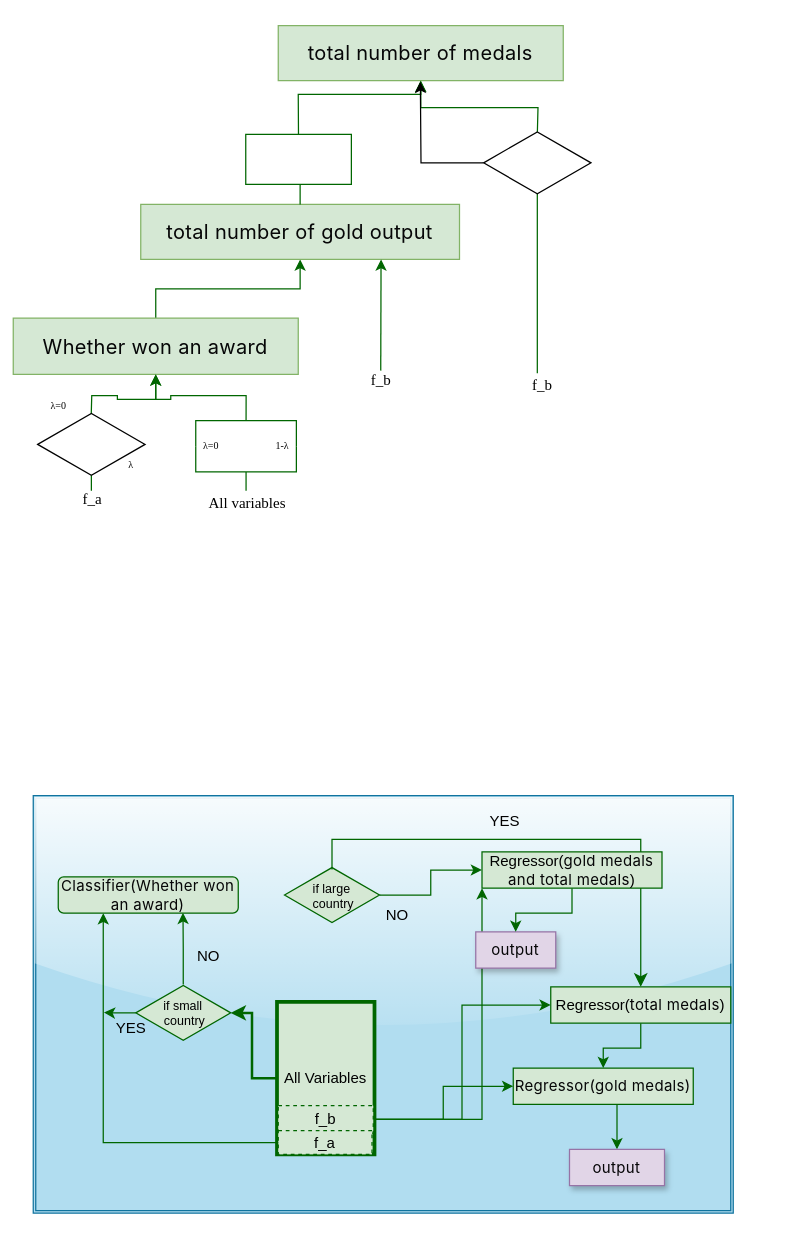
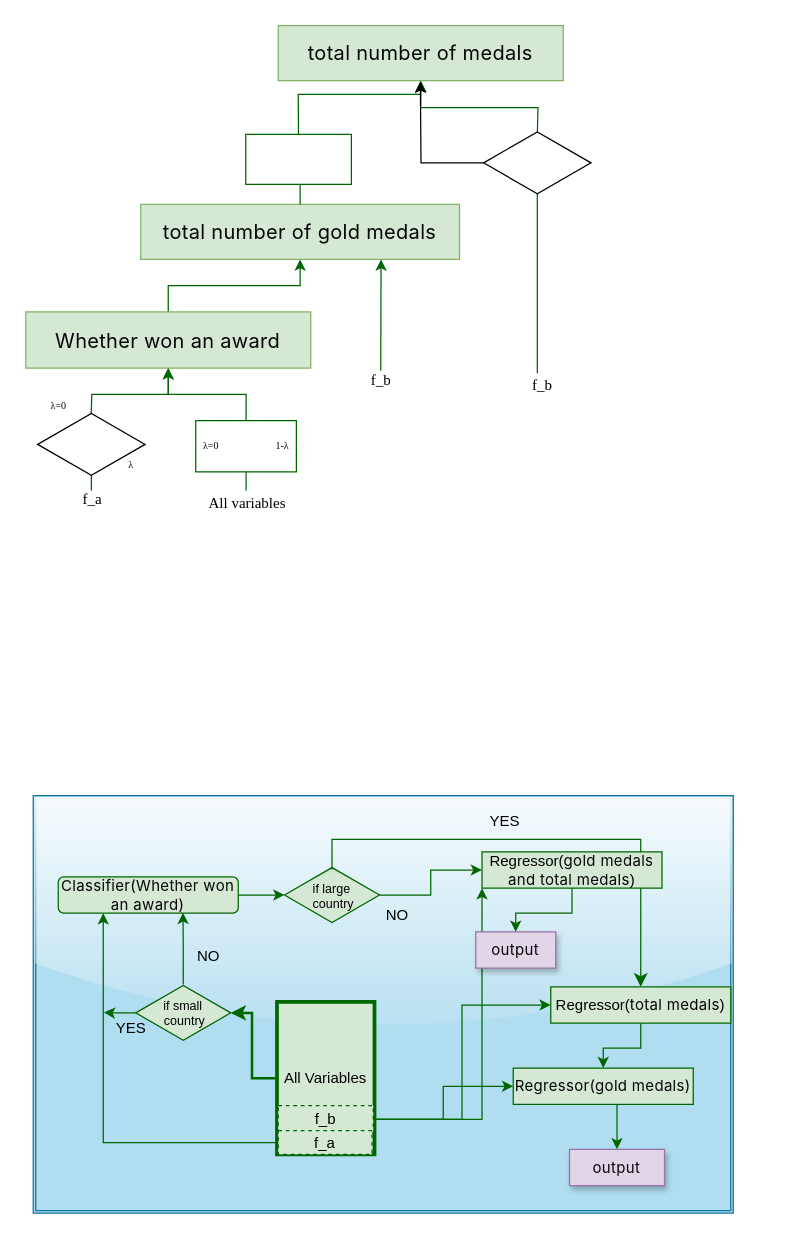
(300, 232) -> (300, 232)
(156, 346) -> (168, 340)
none -> (260, 895)
